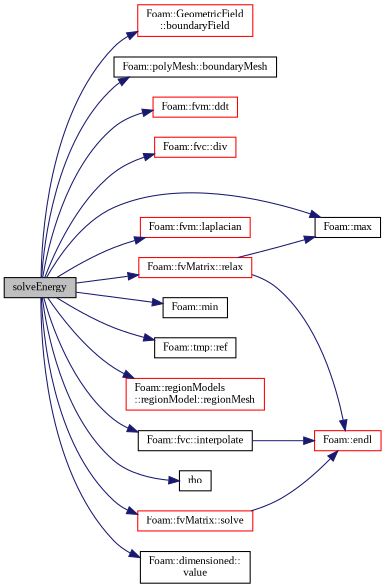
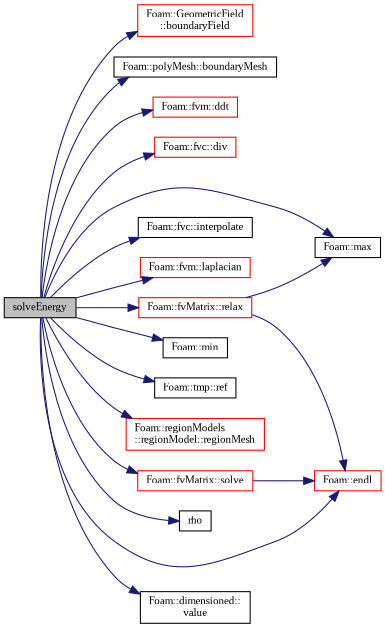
(278, 441) -> (114, 541)
